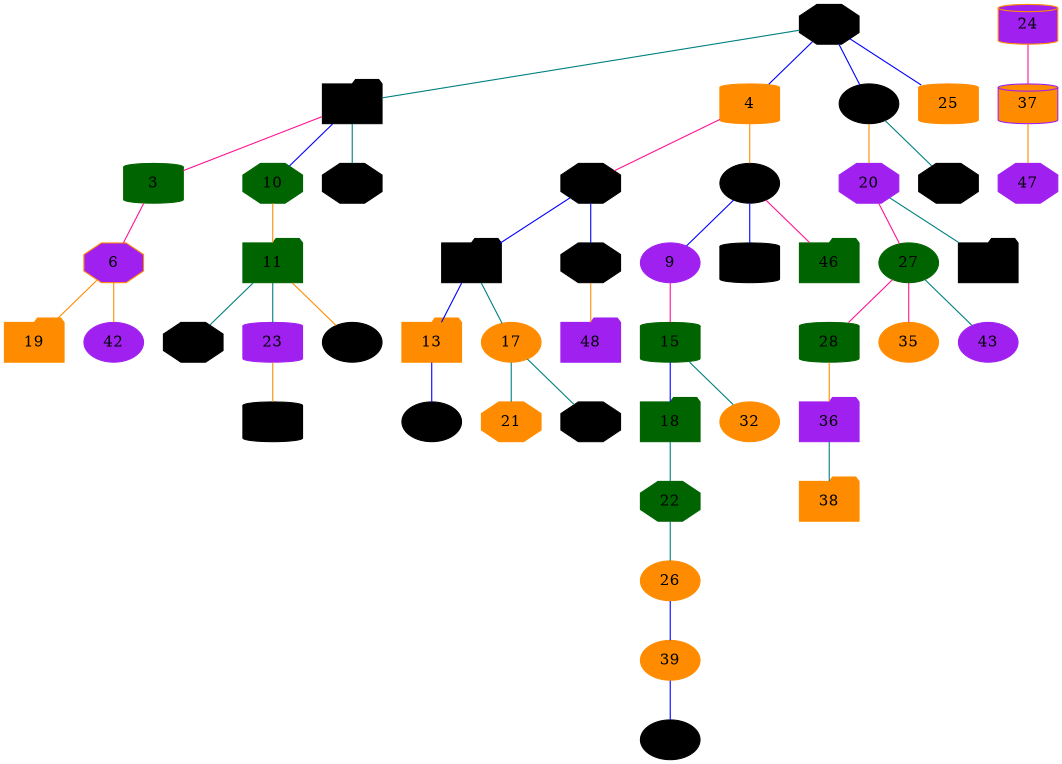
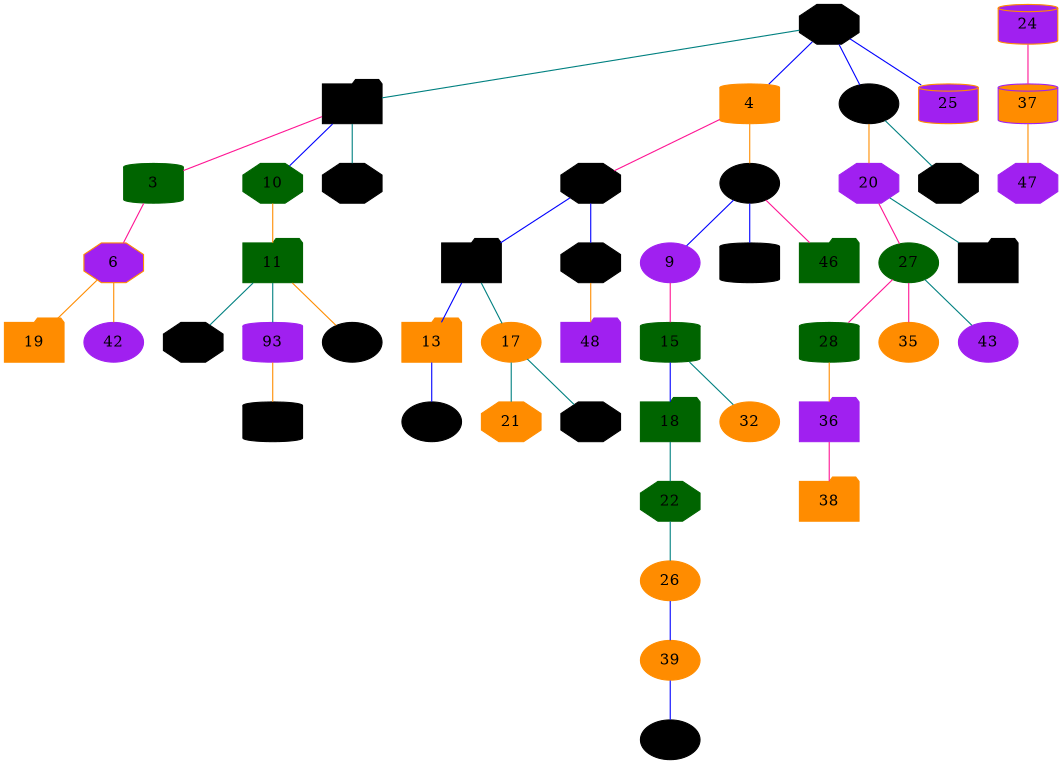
(948, 104) -> (948, 104)
(273, 342) -> (273, 342)
(829, 462) -> (829, 462)
